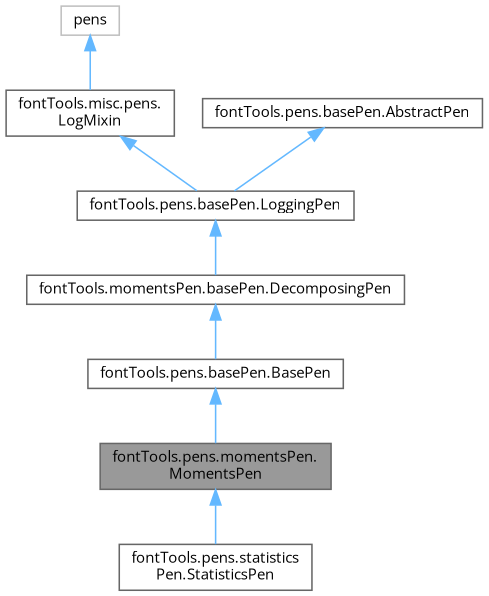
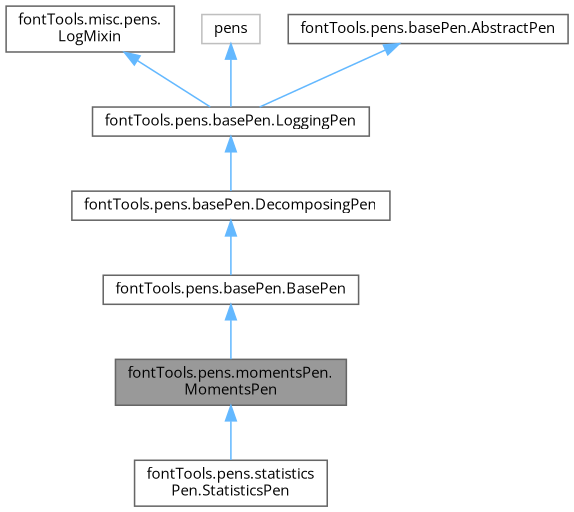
(90, 71) -> (231, 83)
(216, 290) -> (231, 206)
